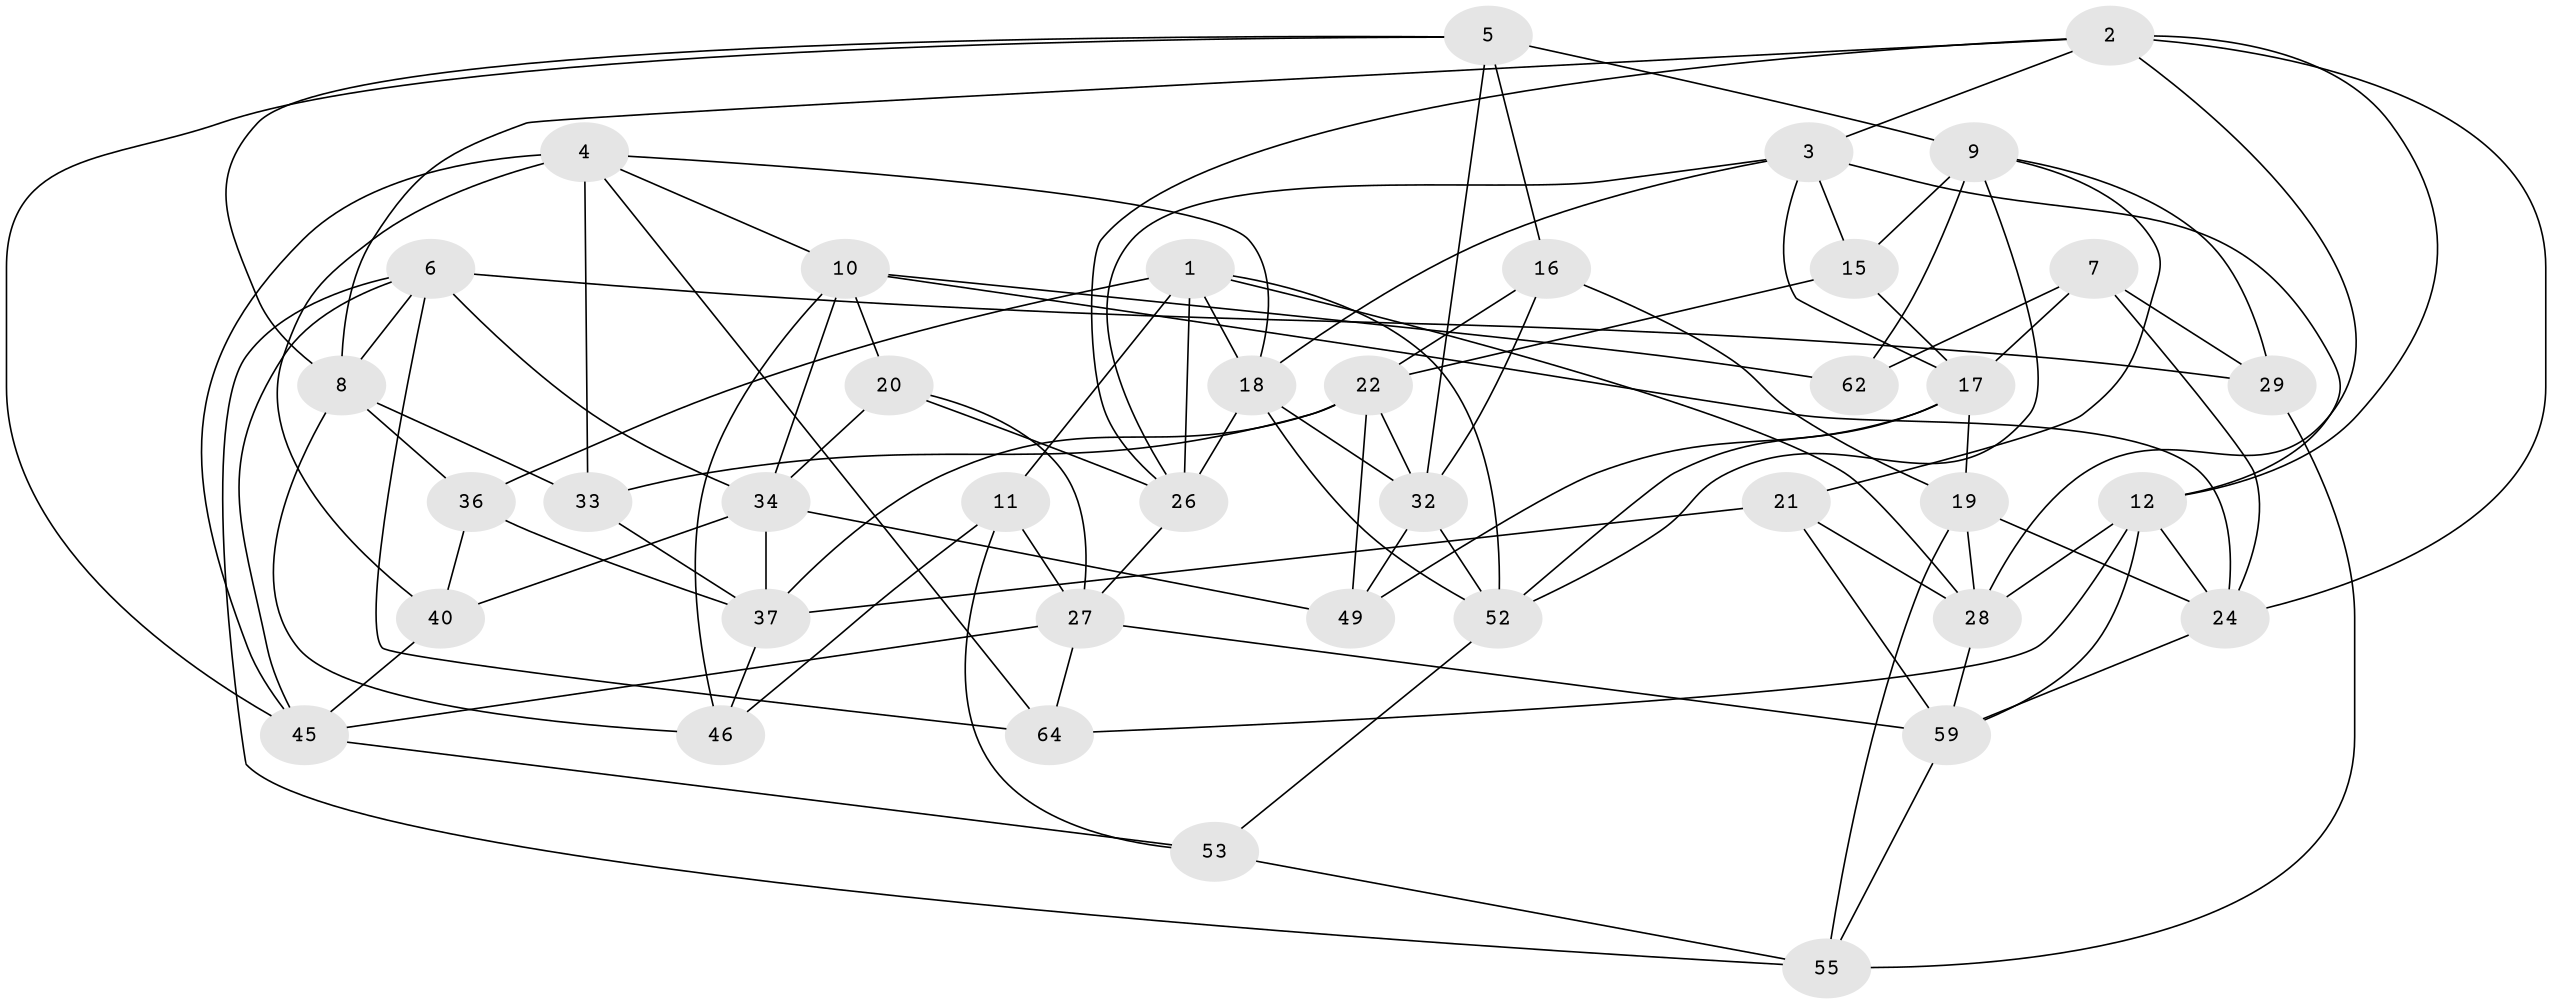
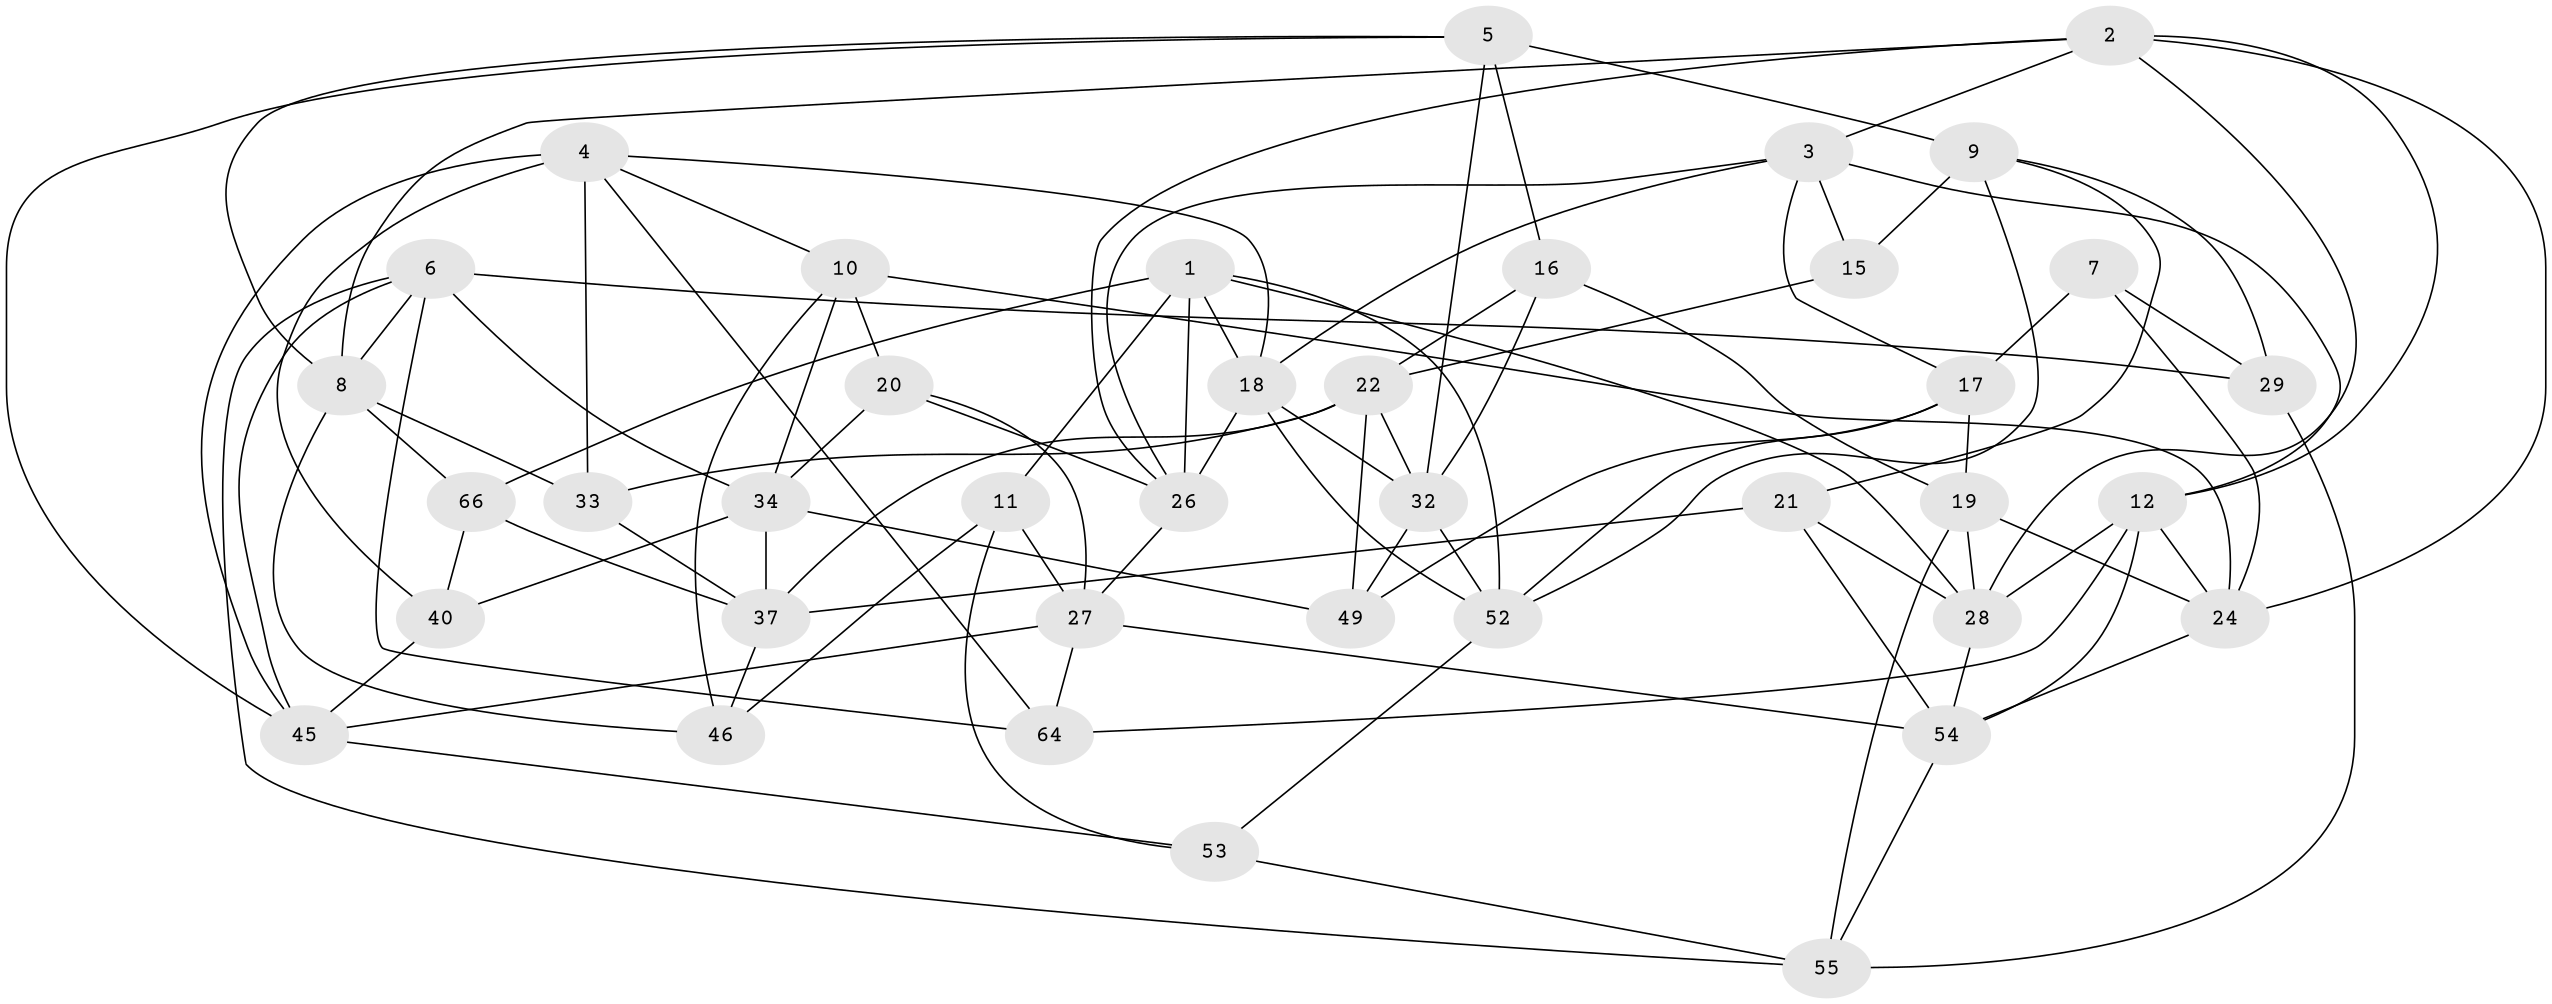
(1912, 327) -> none
(1854, 385) -> none
(471, 502) -> (471, 502)
(1947, 735) -> (1947, 735)
